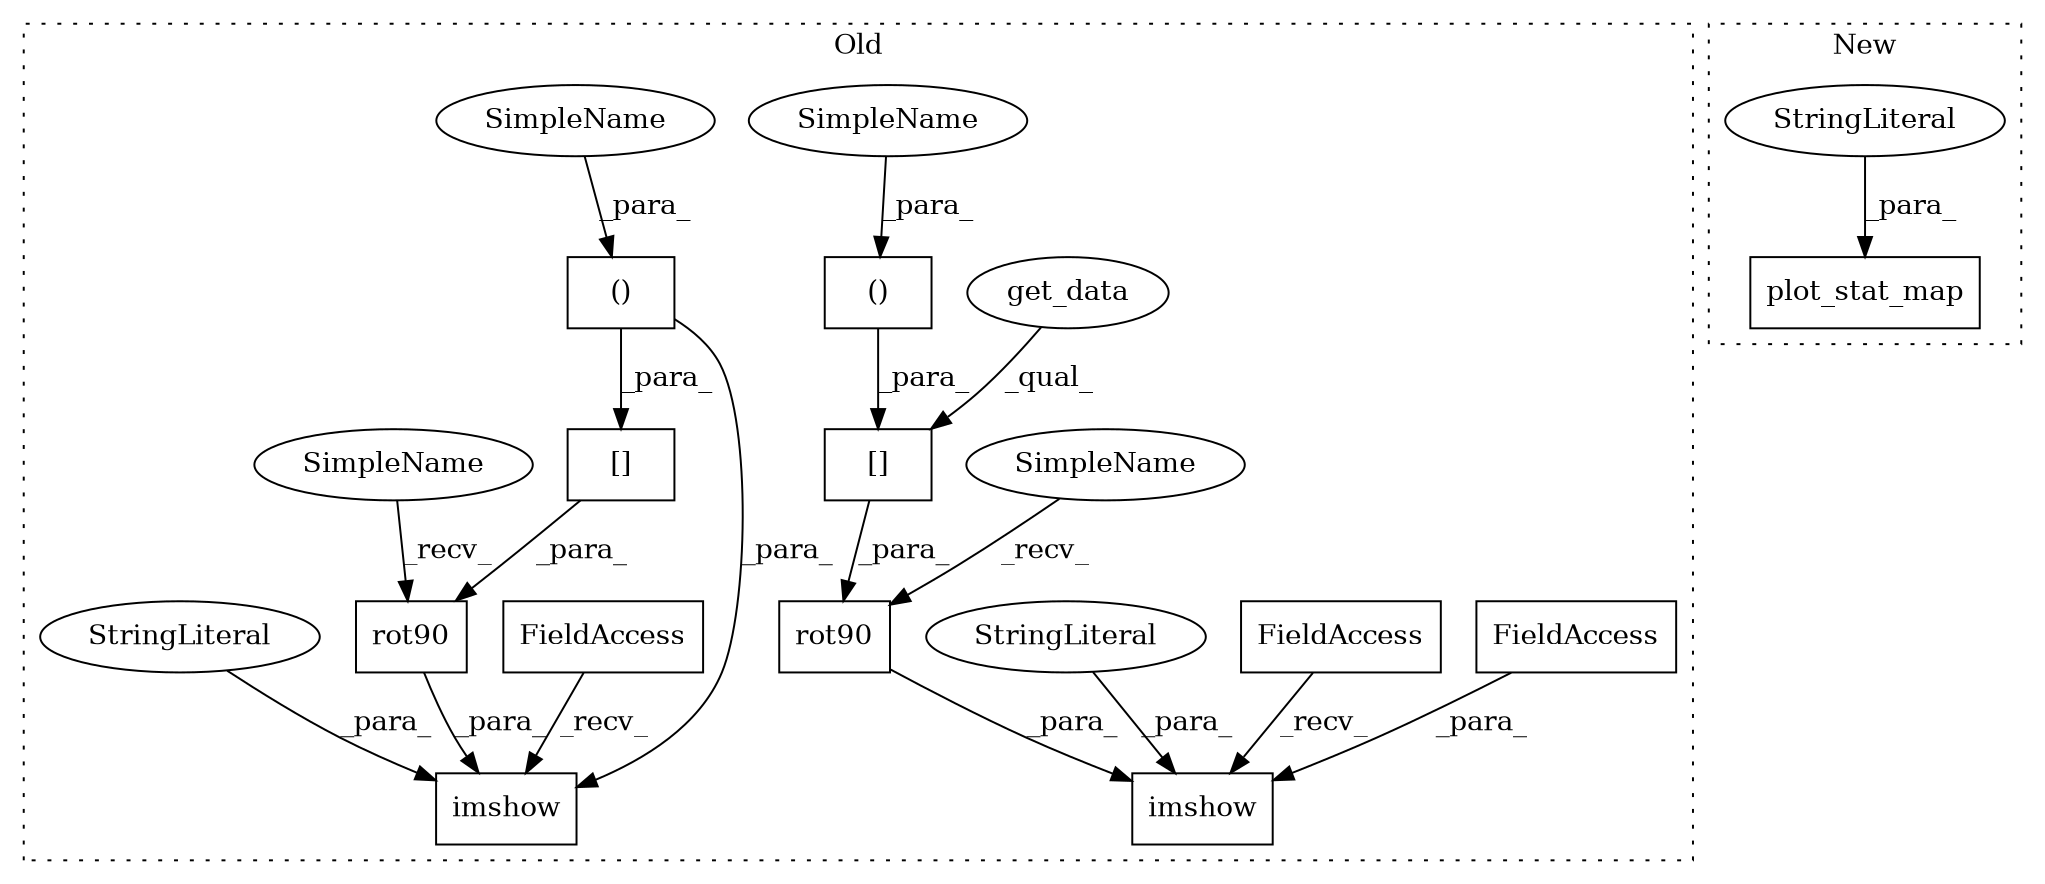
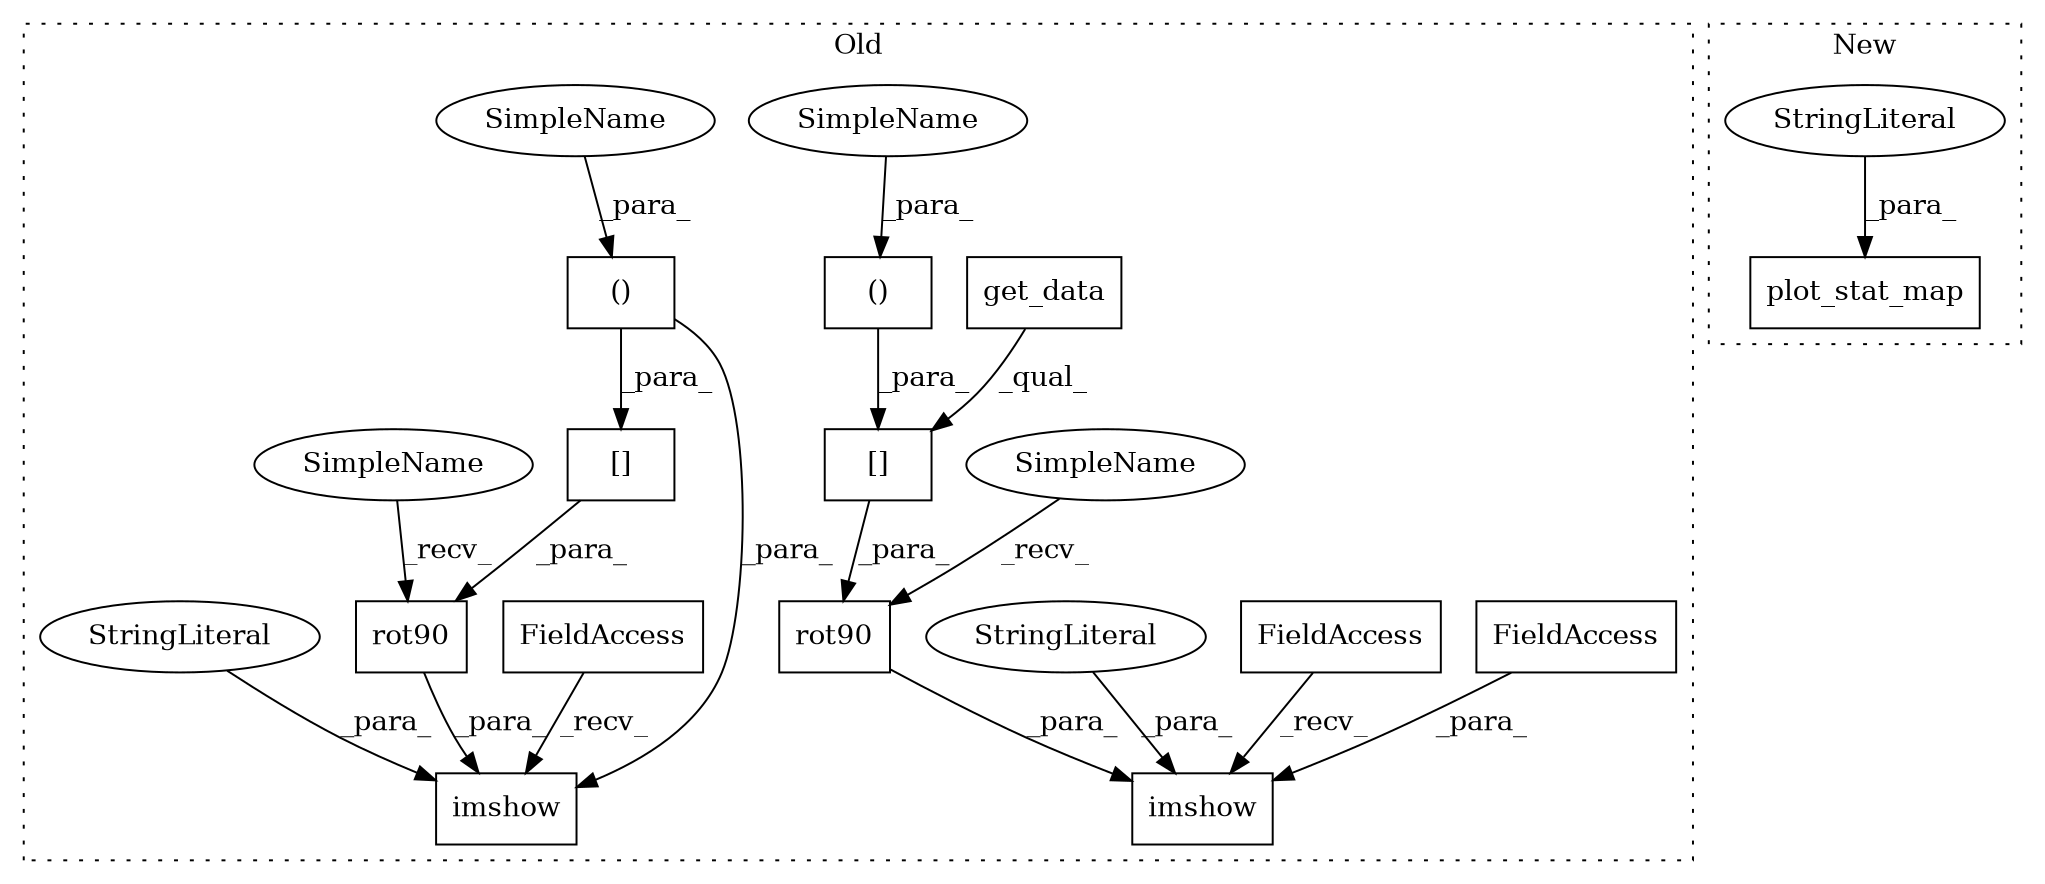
(1068, 293) -> (1044, 293)
